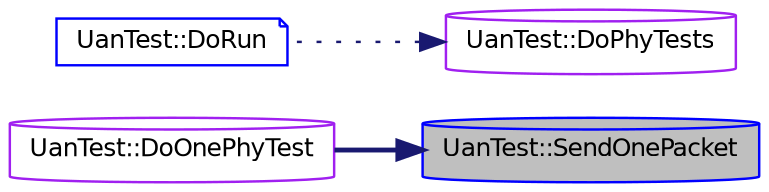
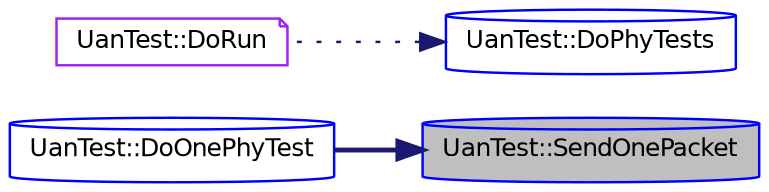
(172, 42) -> (172, 42)
(591, 42) -> (591, 42)
(172, 150) -> (172, 150)
